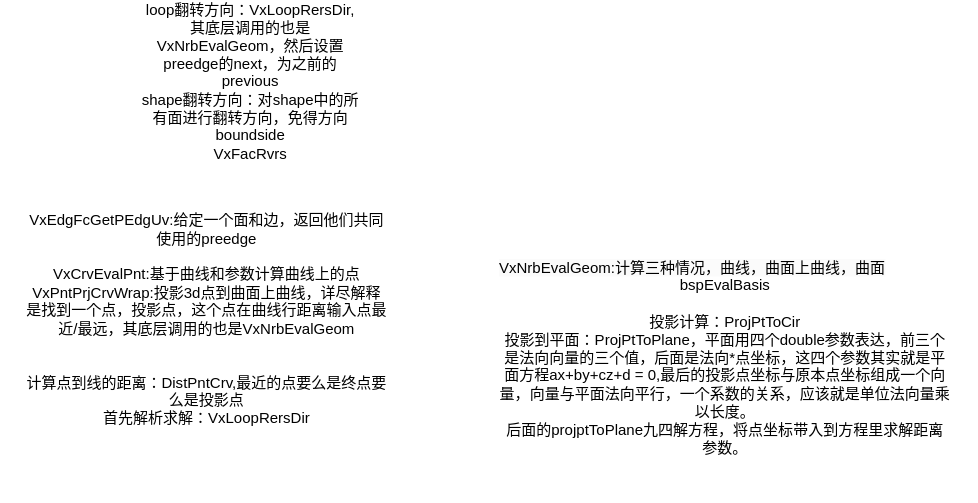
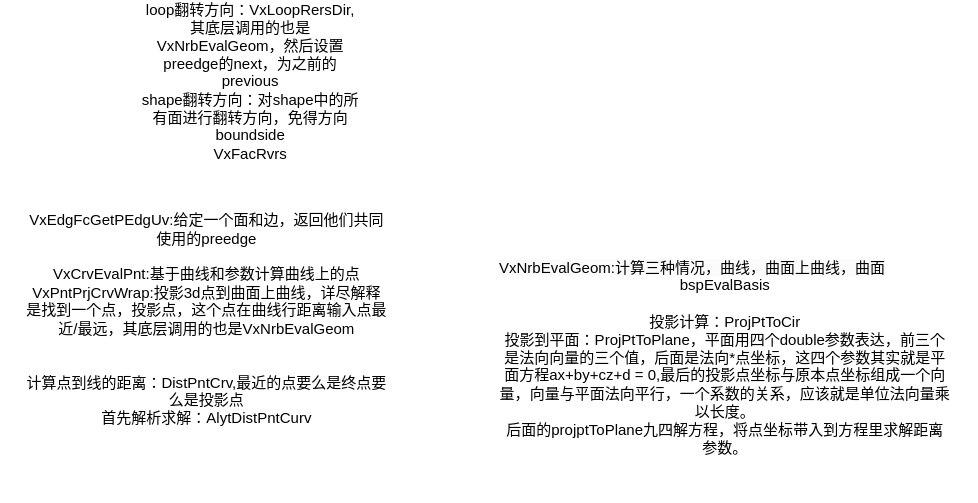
(207, 319) -> (207, 319)
